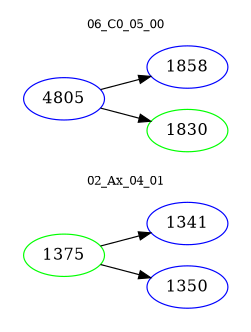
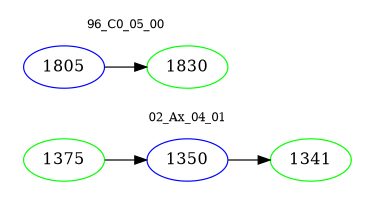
(126, 25) -> (126, 25)
(187, 67) -> none
(64, 99) -> (64, 67)
(187, 224) -> (311, 160)
(120, 241) -> (243, 160)
